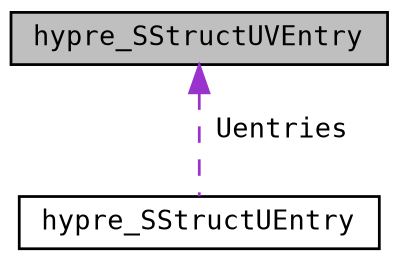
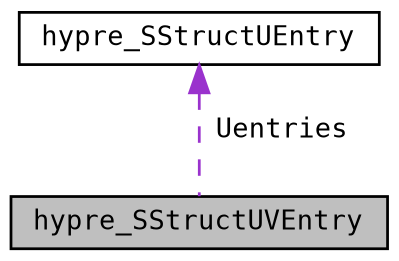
(199, 145) -> (199, 145)
